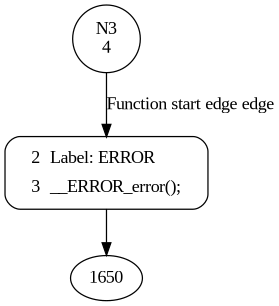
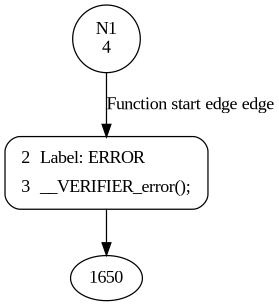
(106, 39) -> (106, 39)
(116, 187) -> (116, 187)
